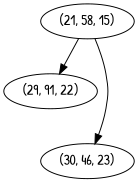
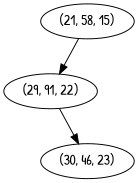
(108, 86) -> (67, 122)
